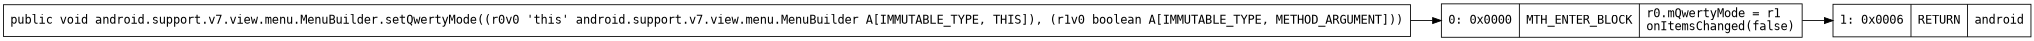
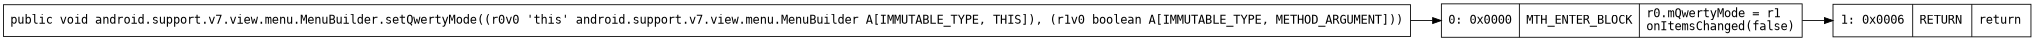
(1999, 20) -> (2000, 20)
